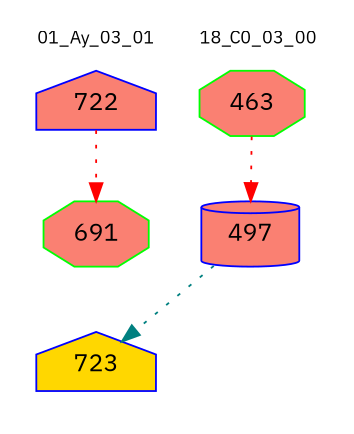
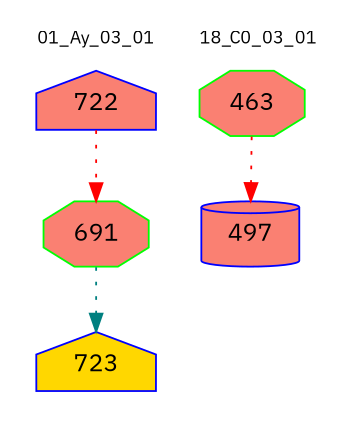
(258, 39) -> (258, 39)
(159, 311) -> (96, 290)
